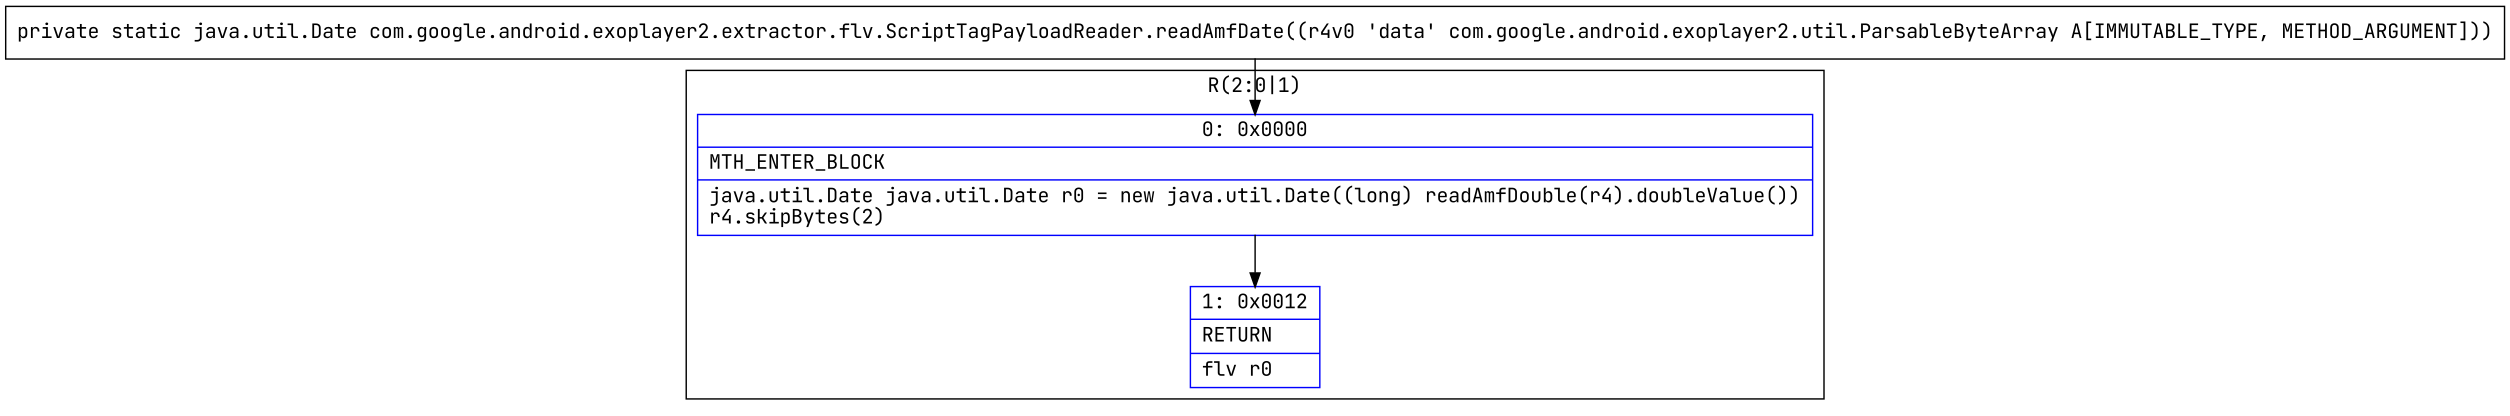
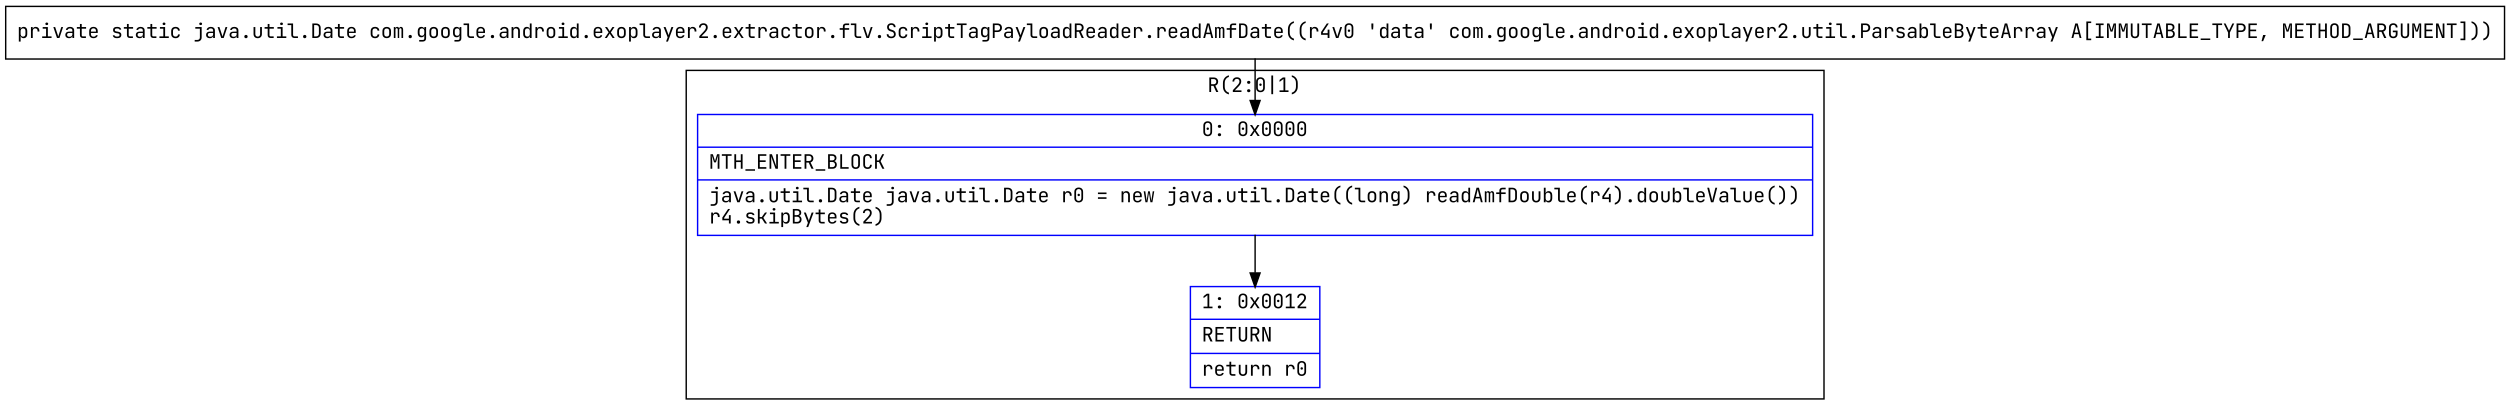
(1237, 370) -> (1255, 370)
